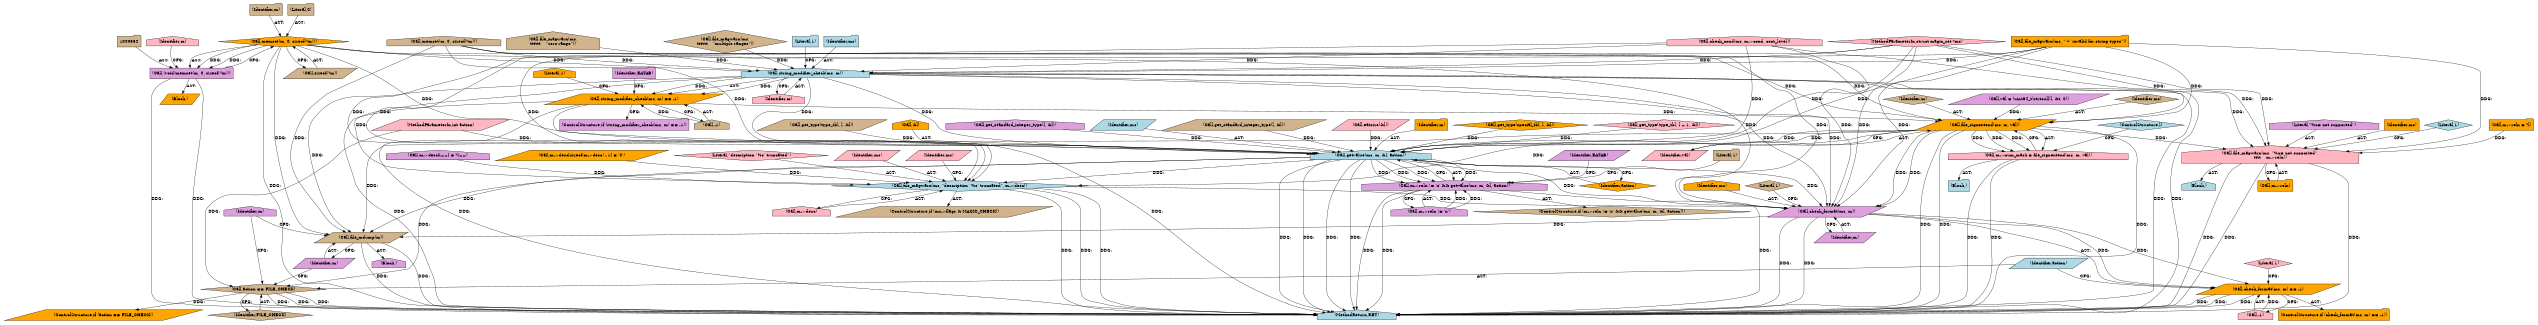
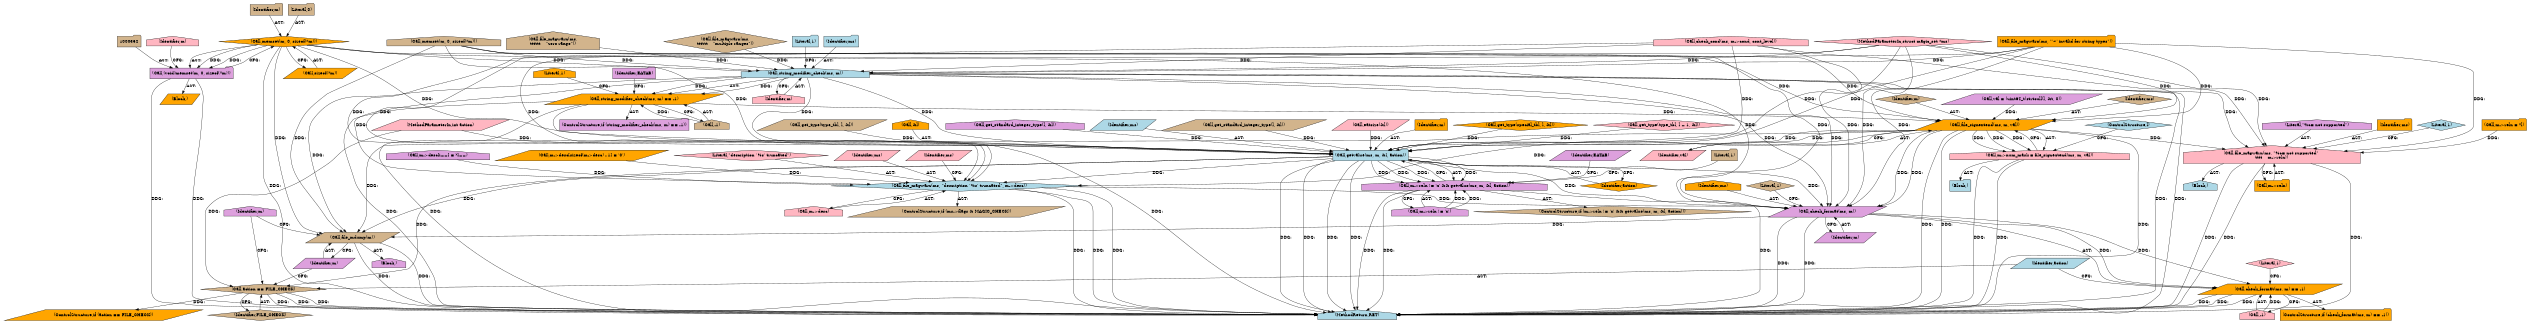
(320, 73) -> (320, 73)
(636, 112) -> (635, 112)
(1371, 156) -> (1371, 156)
